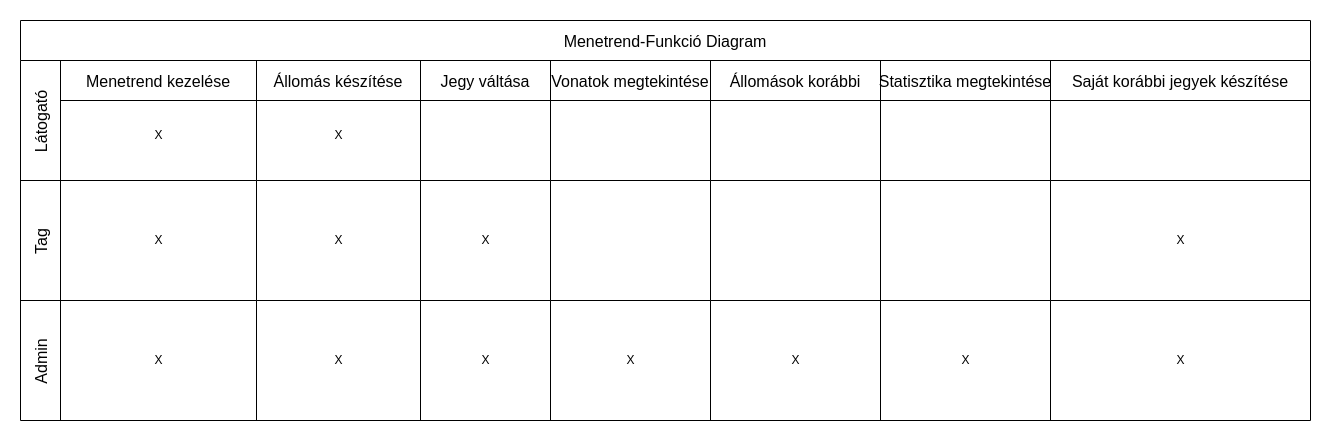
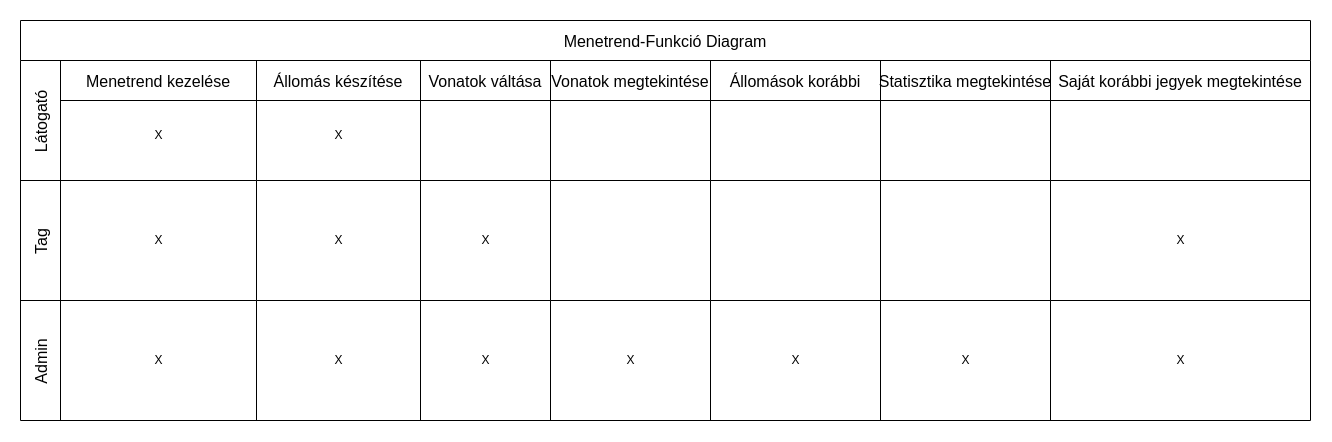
(485, 82) -> (485, 82)
(1180, 82) -> (1180, 82)
